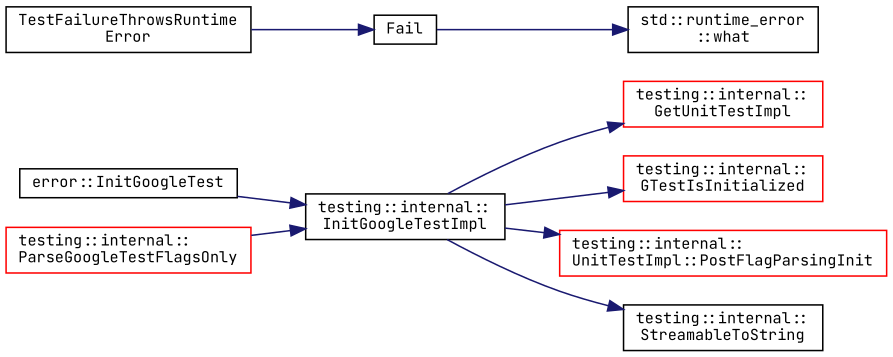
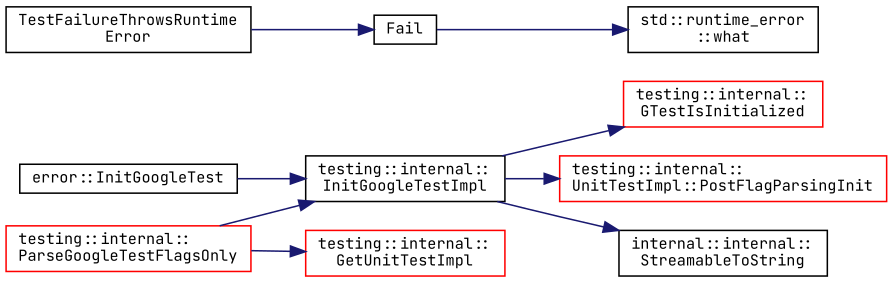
(526, 155) -> (271, 251)
(723, 328) -> (723, 253)
